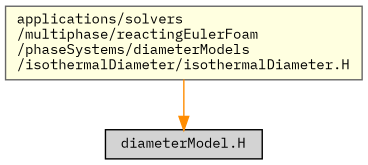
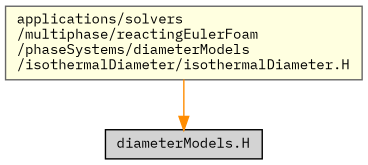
(184, 144) -> (184, 144)
